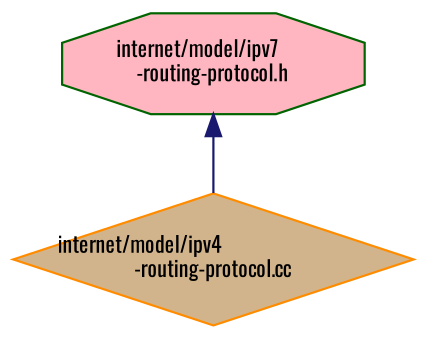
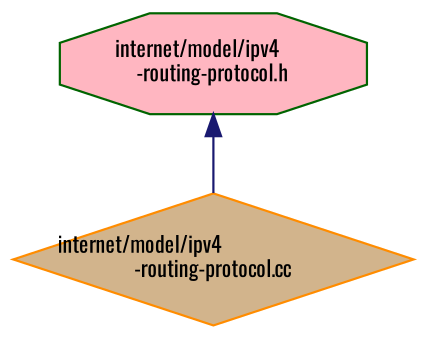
(213, 64) -> (213, 64)
